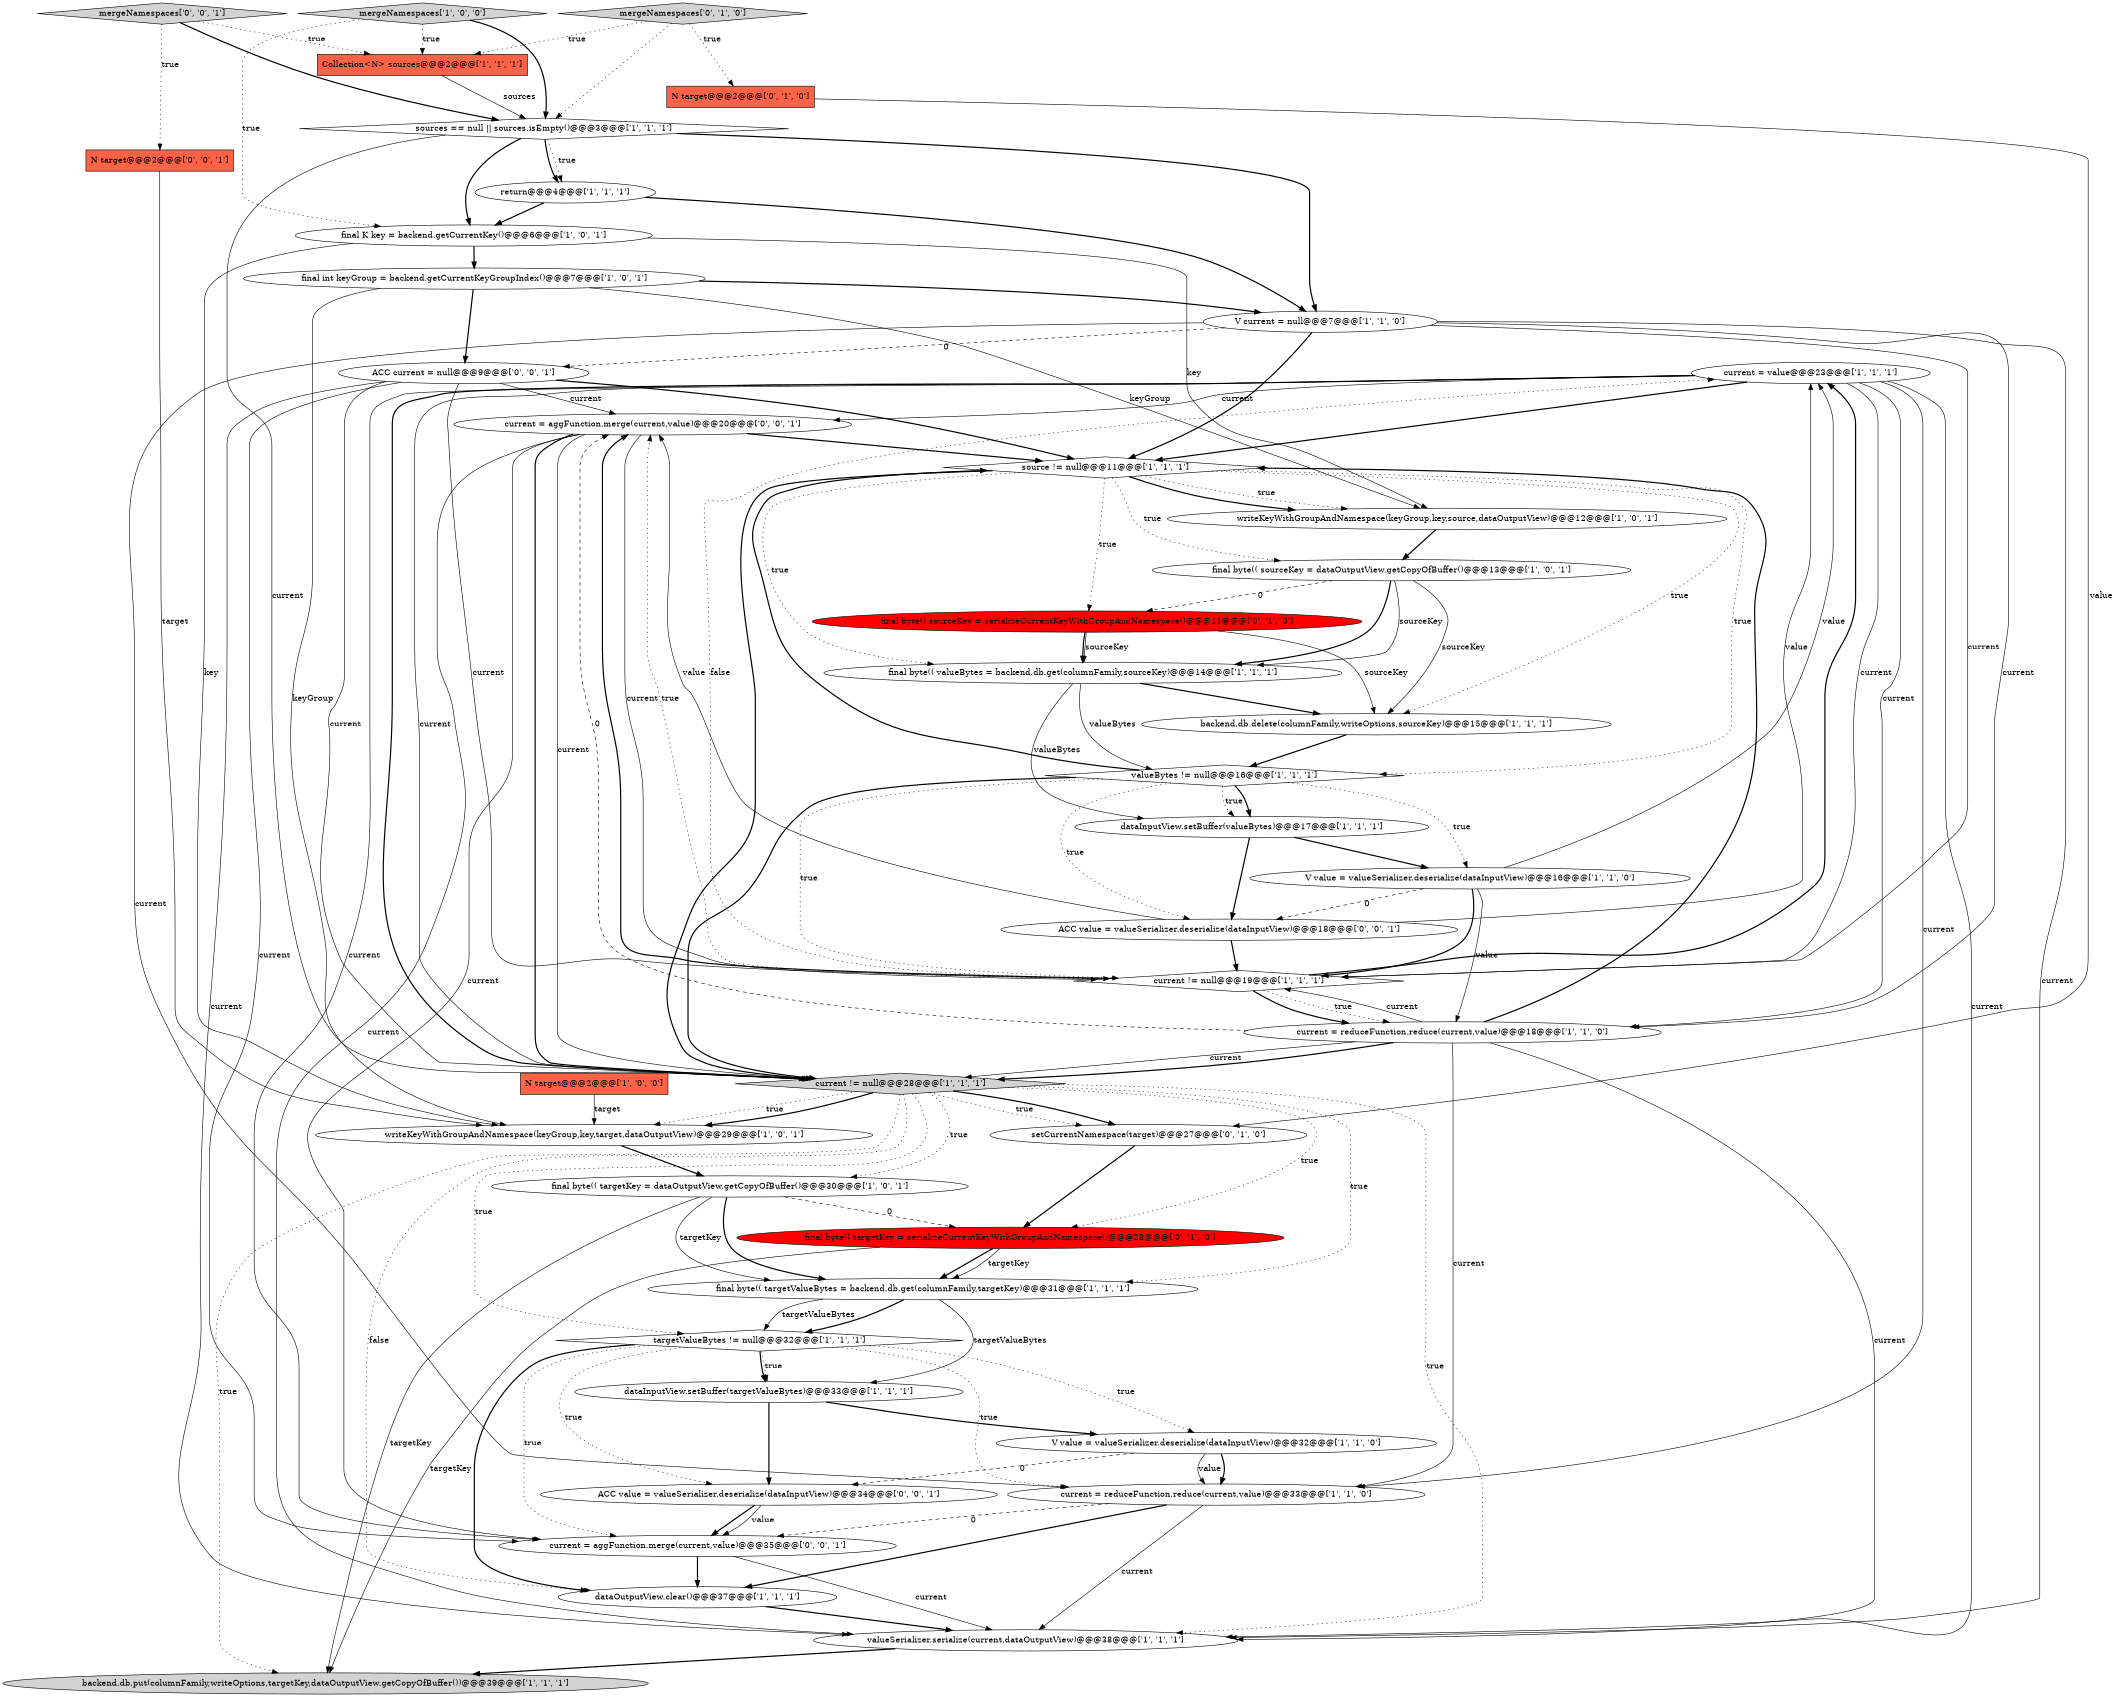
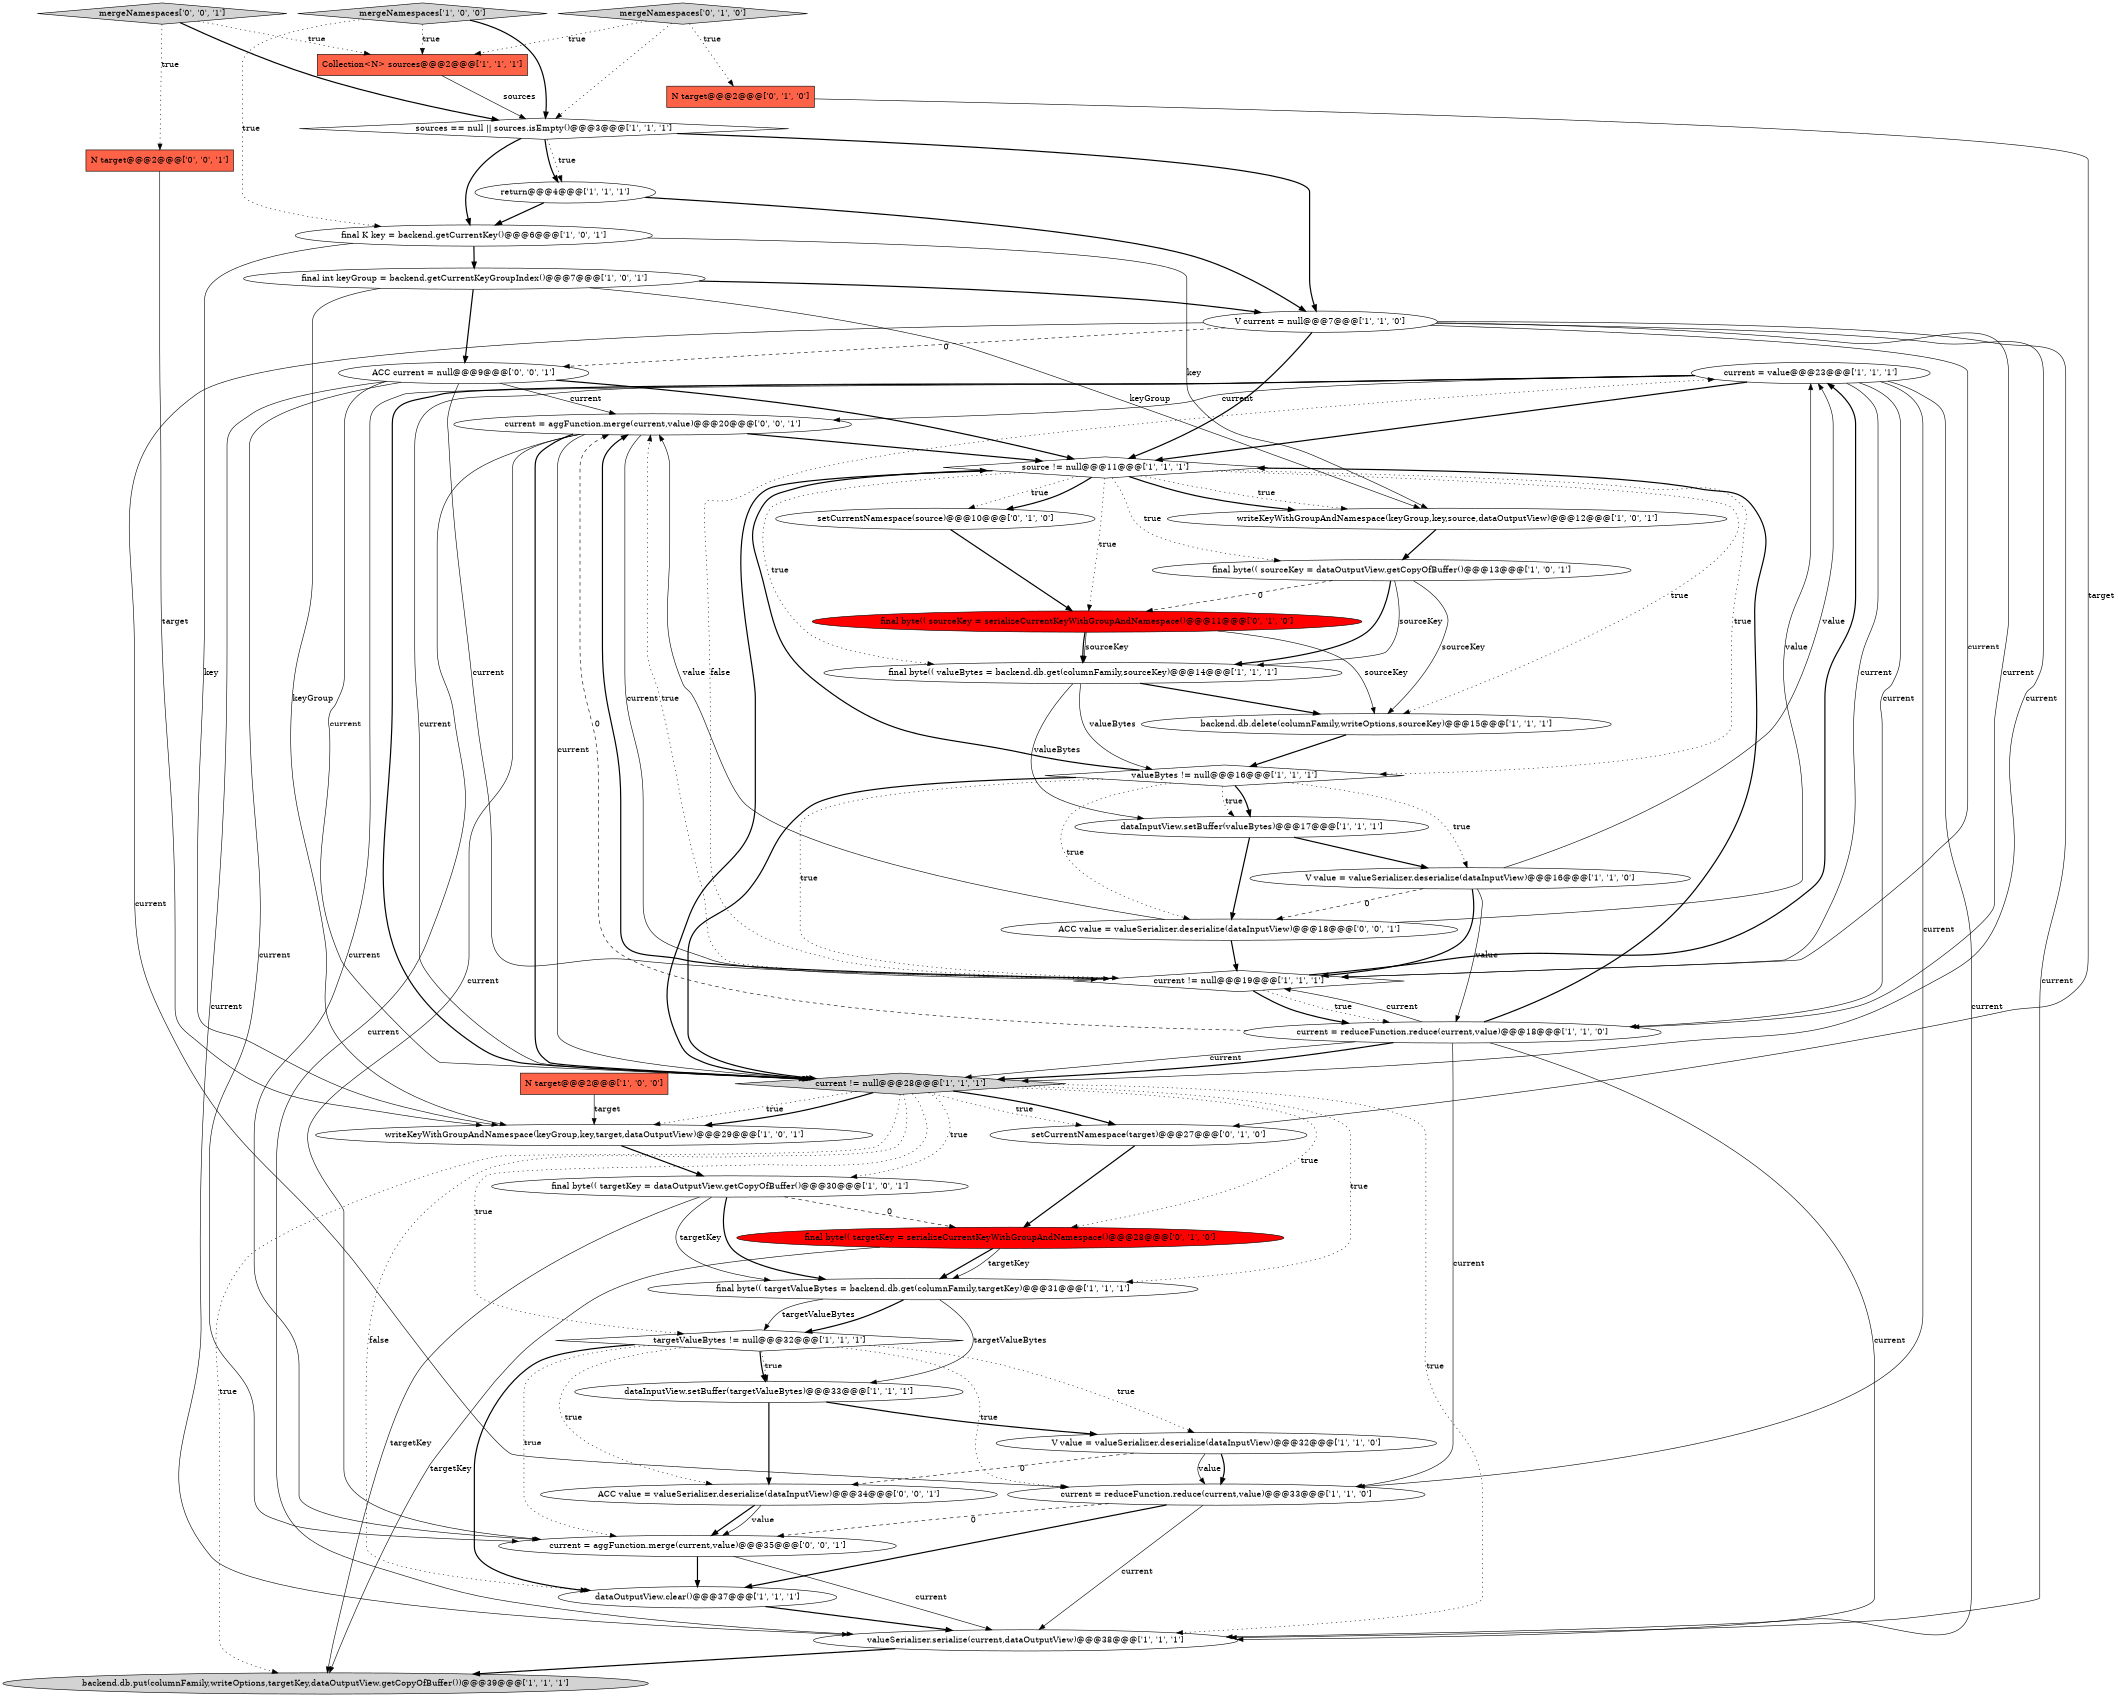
none -> (935, 519)
(2101, 596) -> (2101, 596)
(273, 749) -> (2014, 835)
